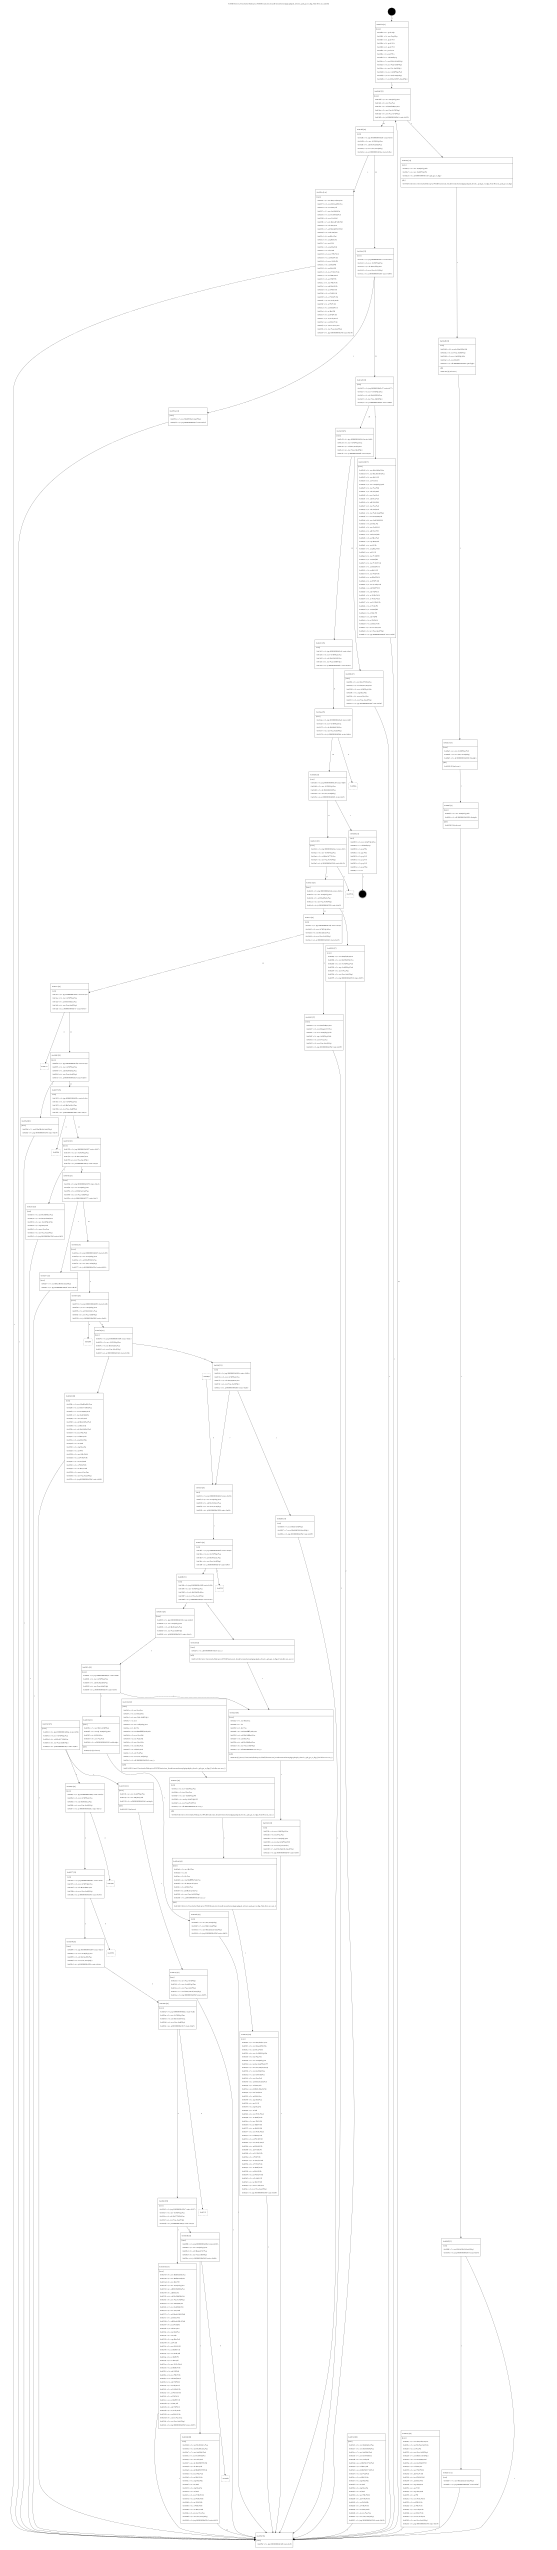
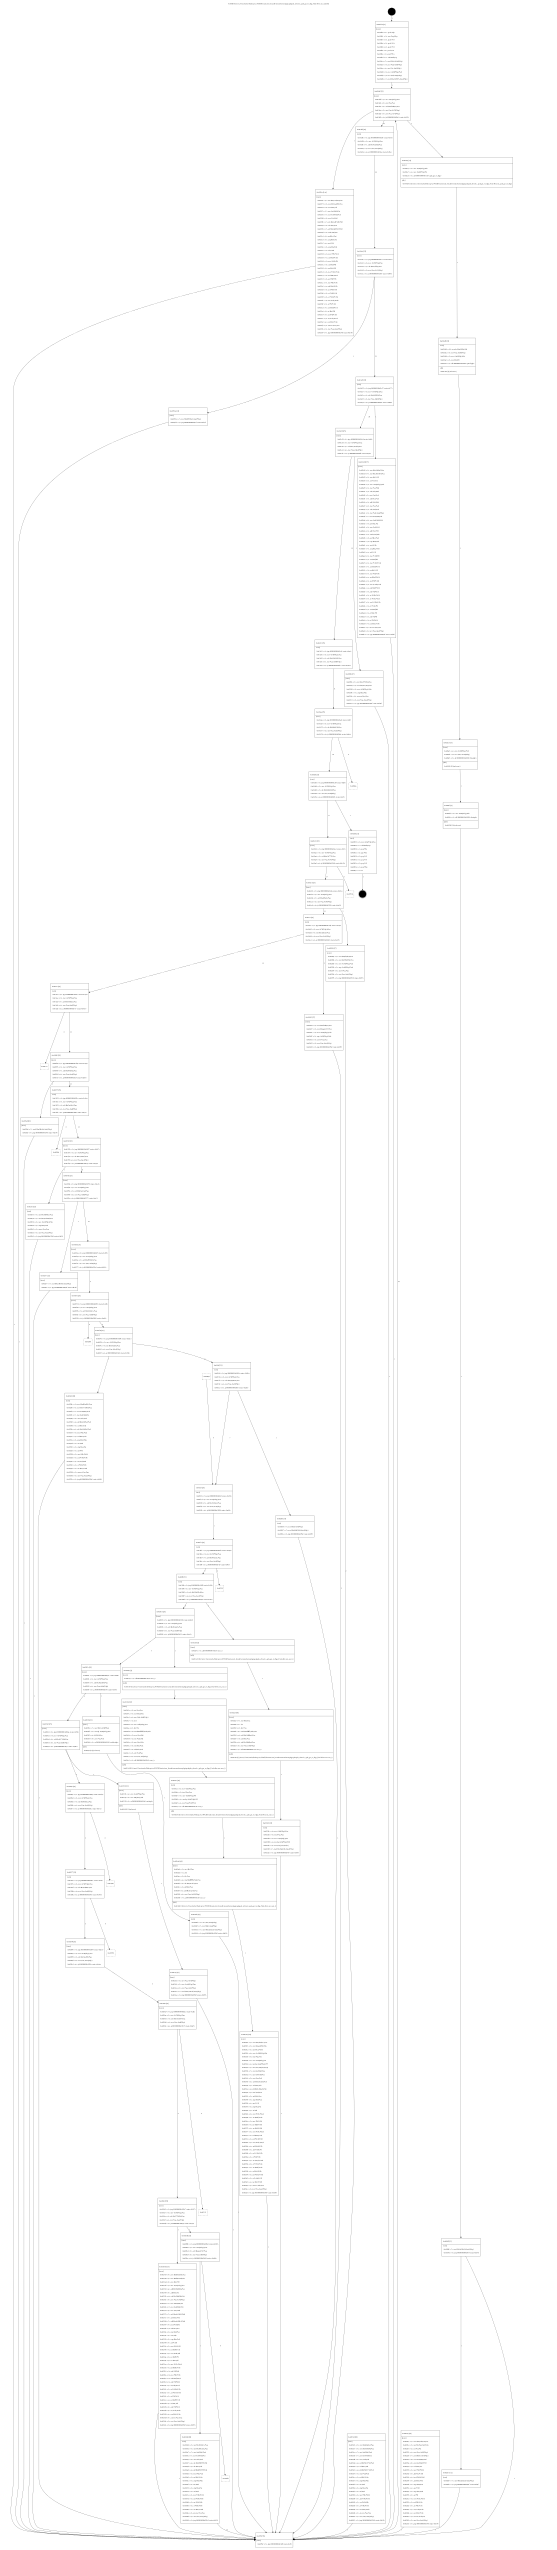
(361, 173) -> (344, 144)
none -> (175, 1679)
(185, 1697) -> (76, 1706)
